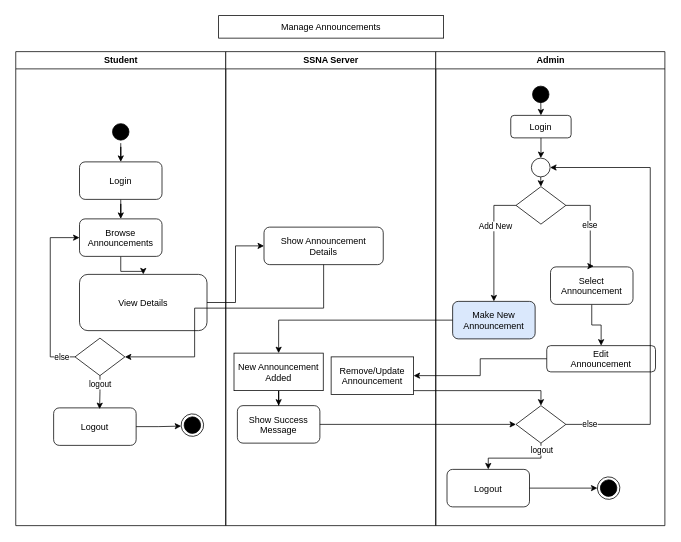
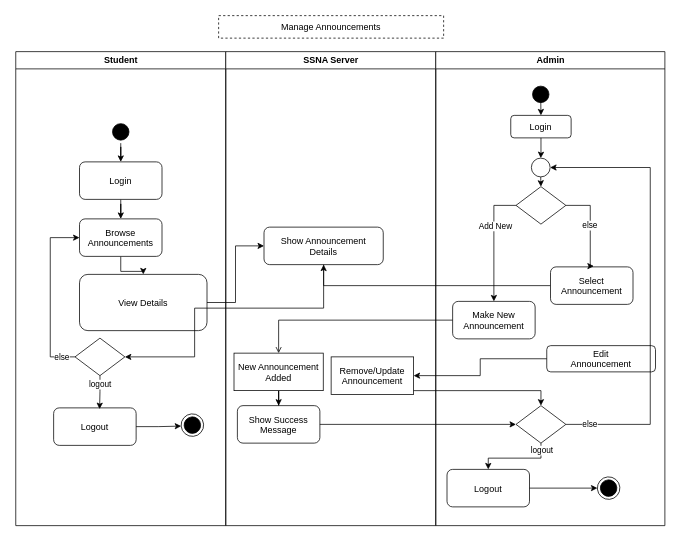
(331, 27) -> (331, 27)
(494, 320) -> (494, 320)
(592, 320) -> (438, 285)
(279, 346) -> (279, 348)
